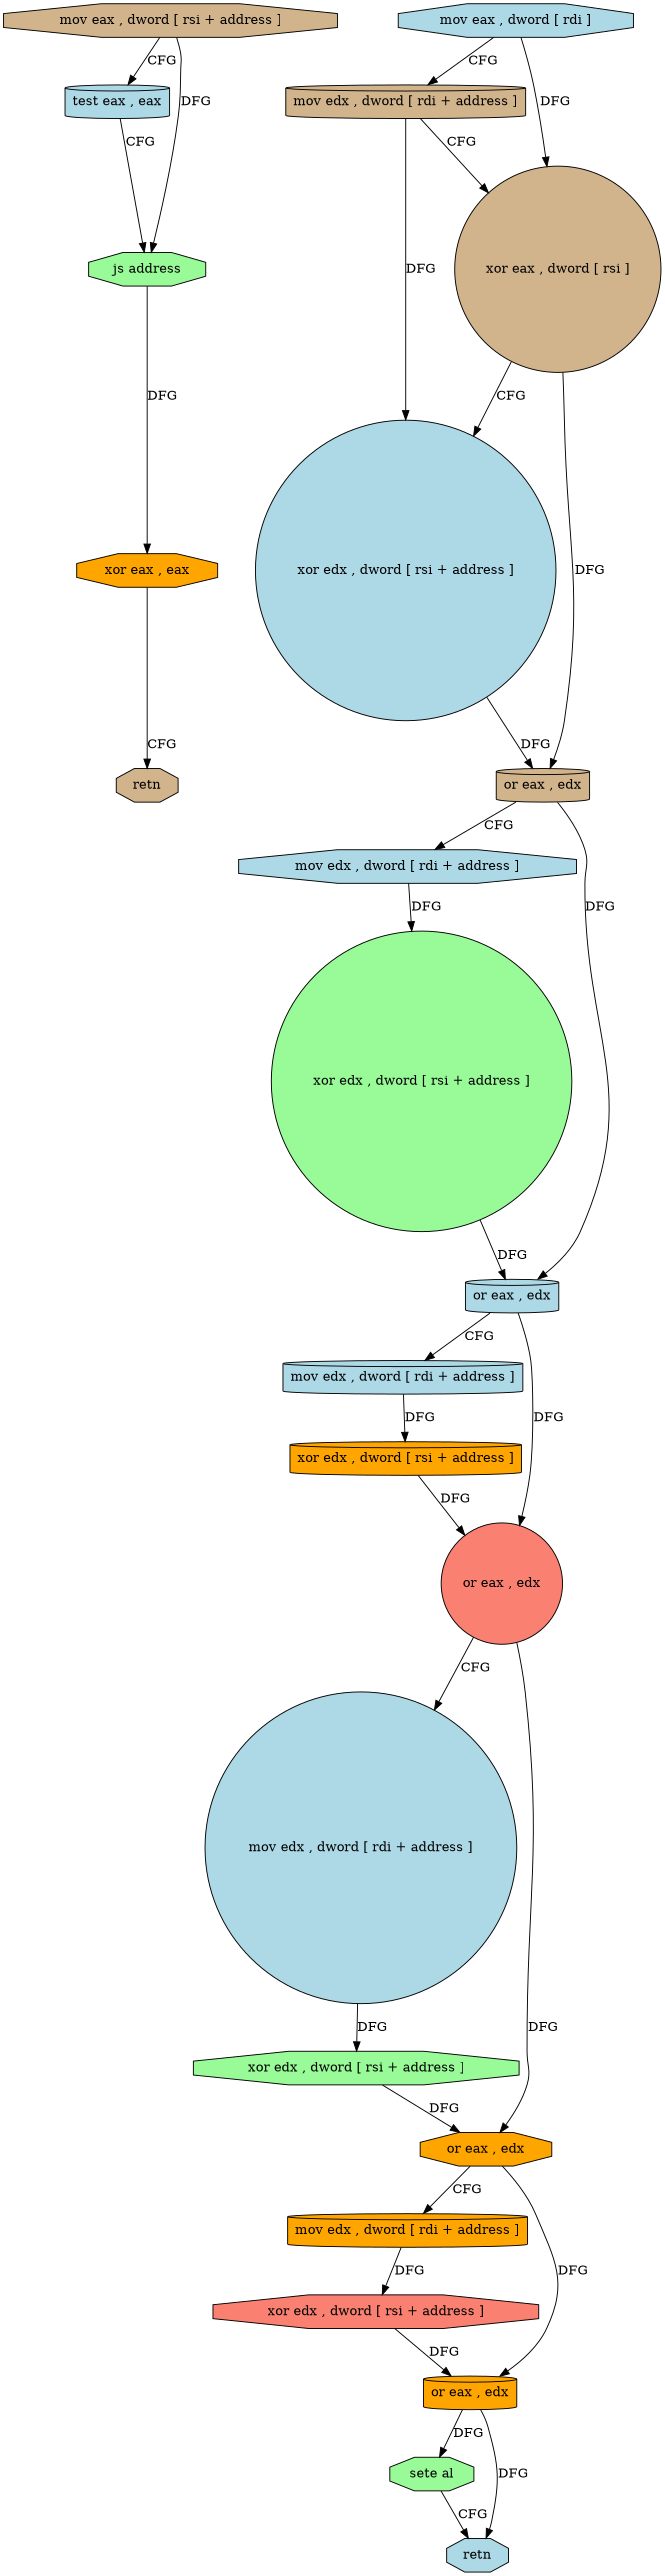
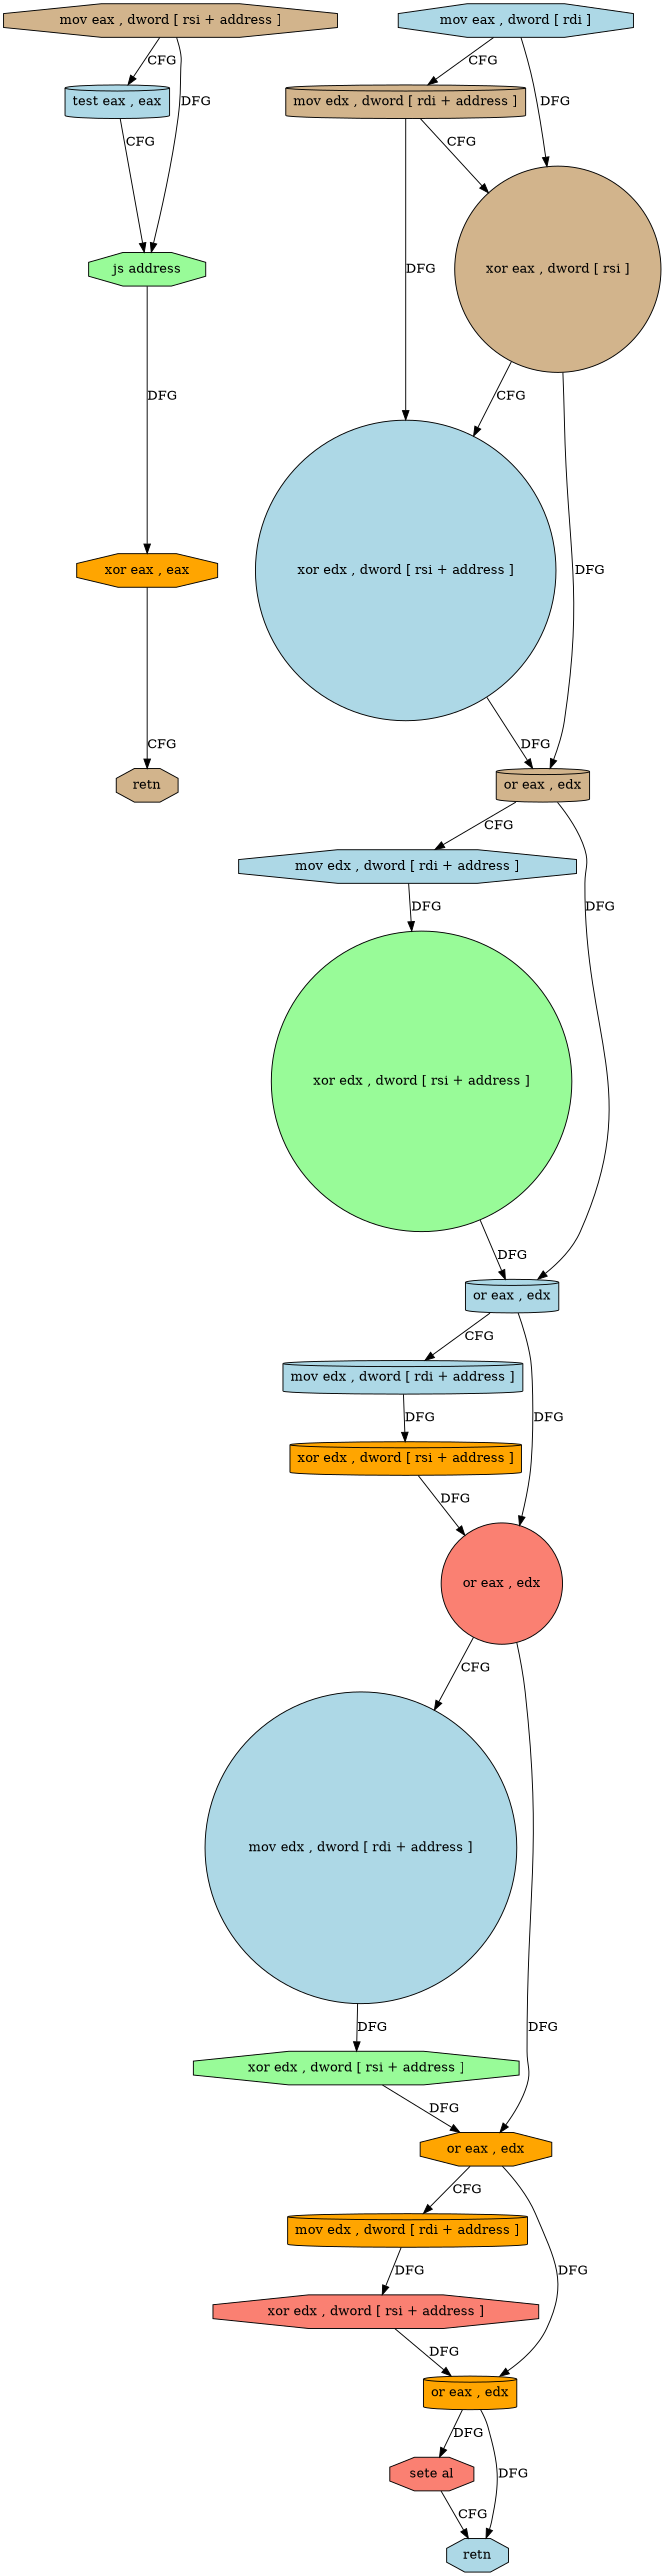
(432, 2474) -> (432, 2474)
